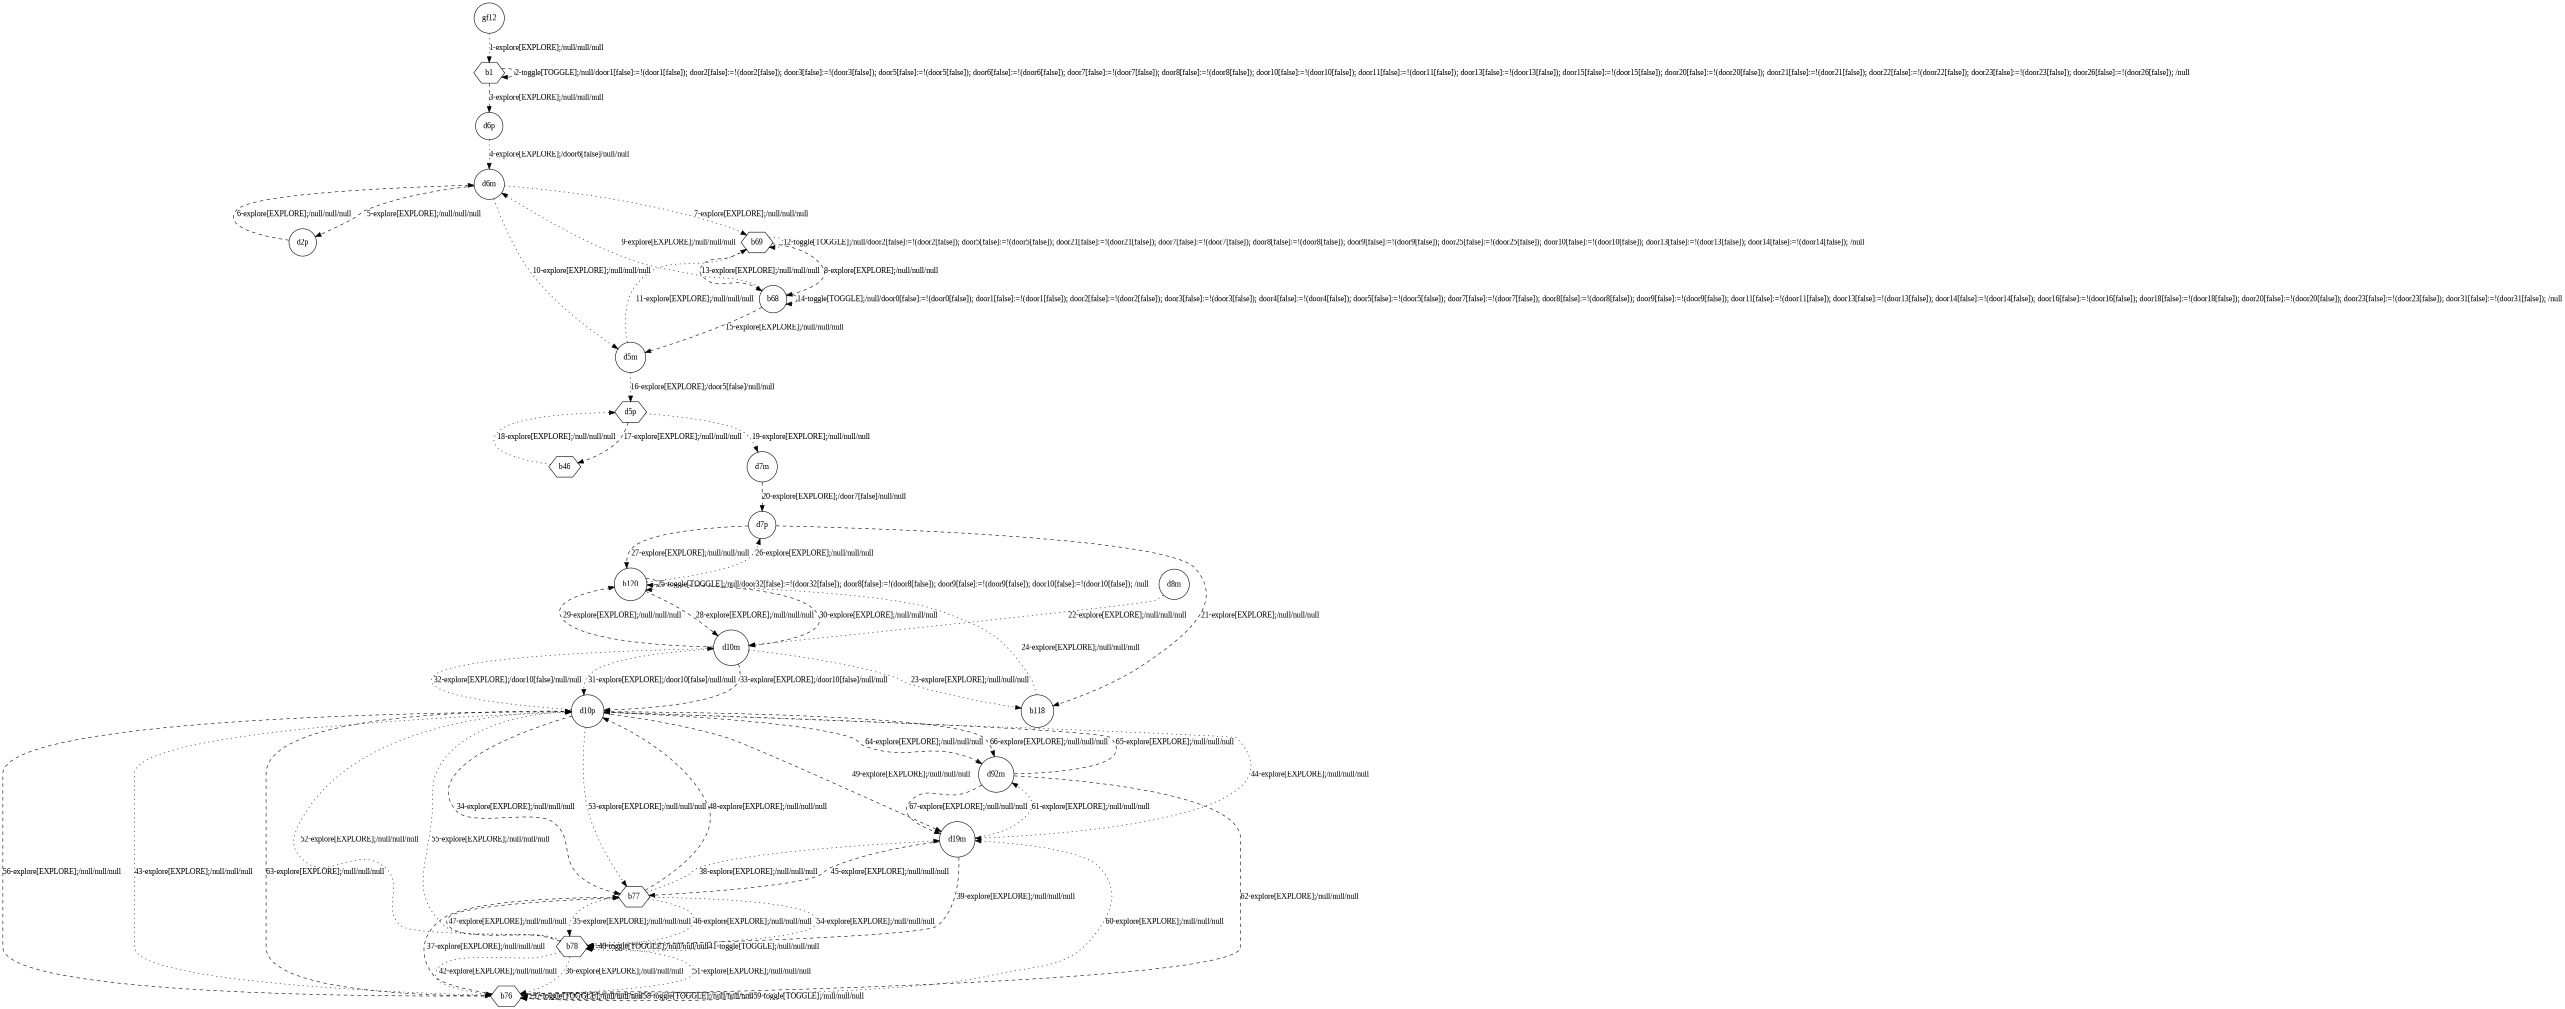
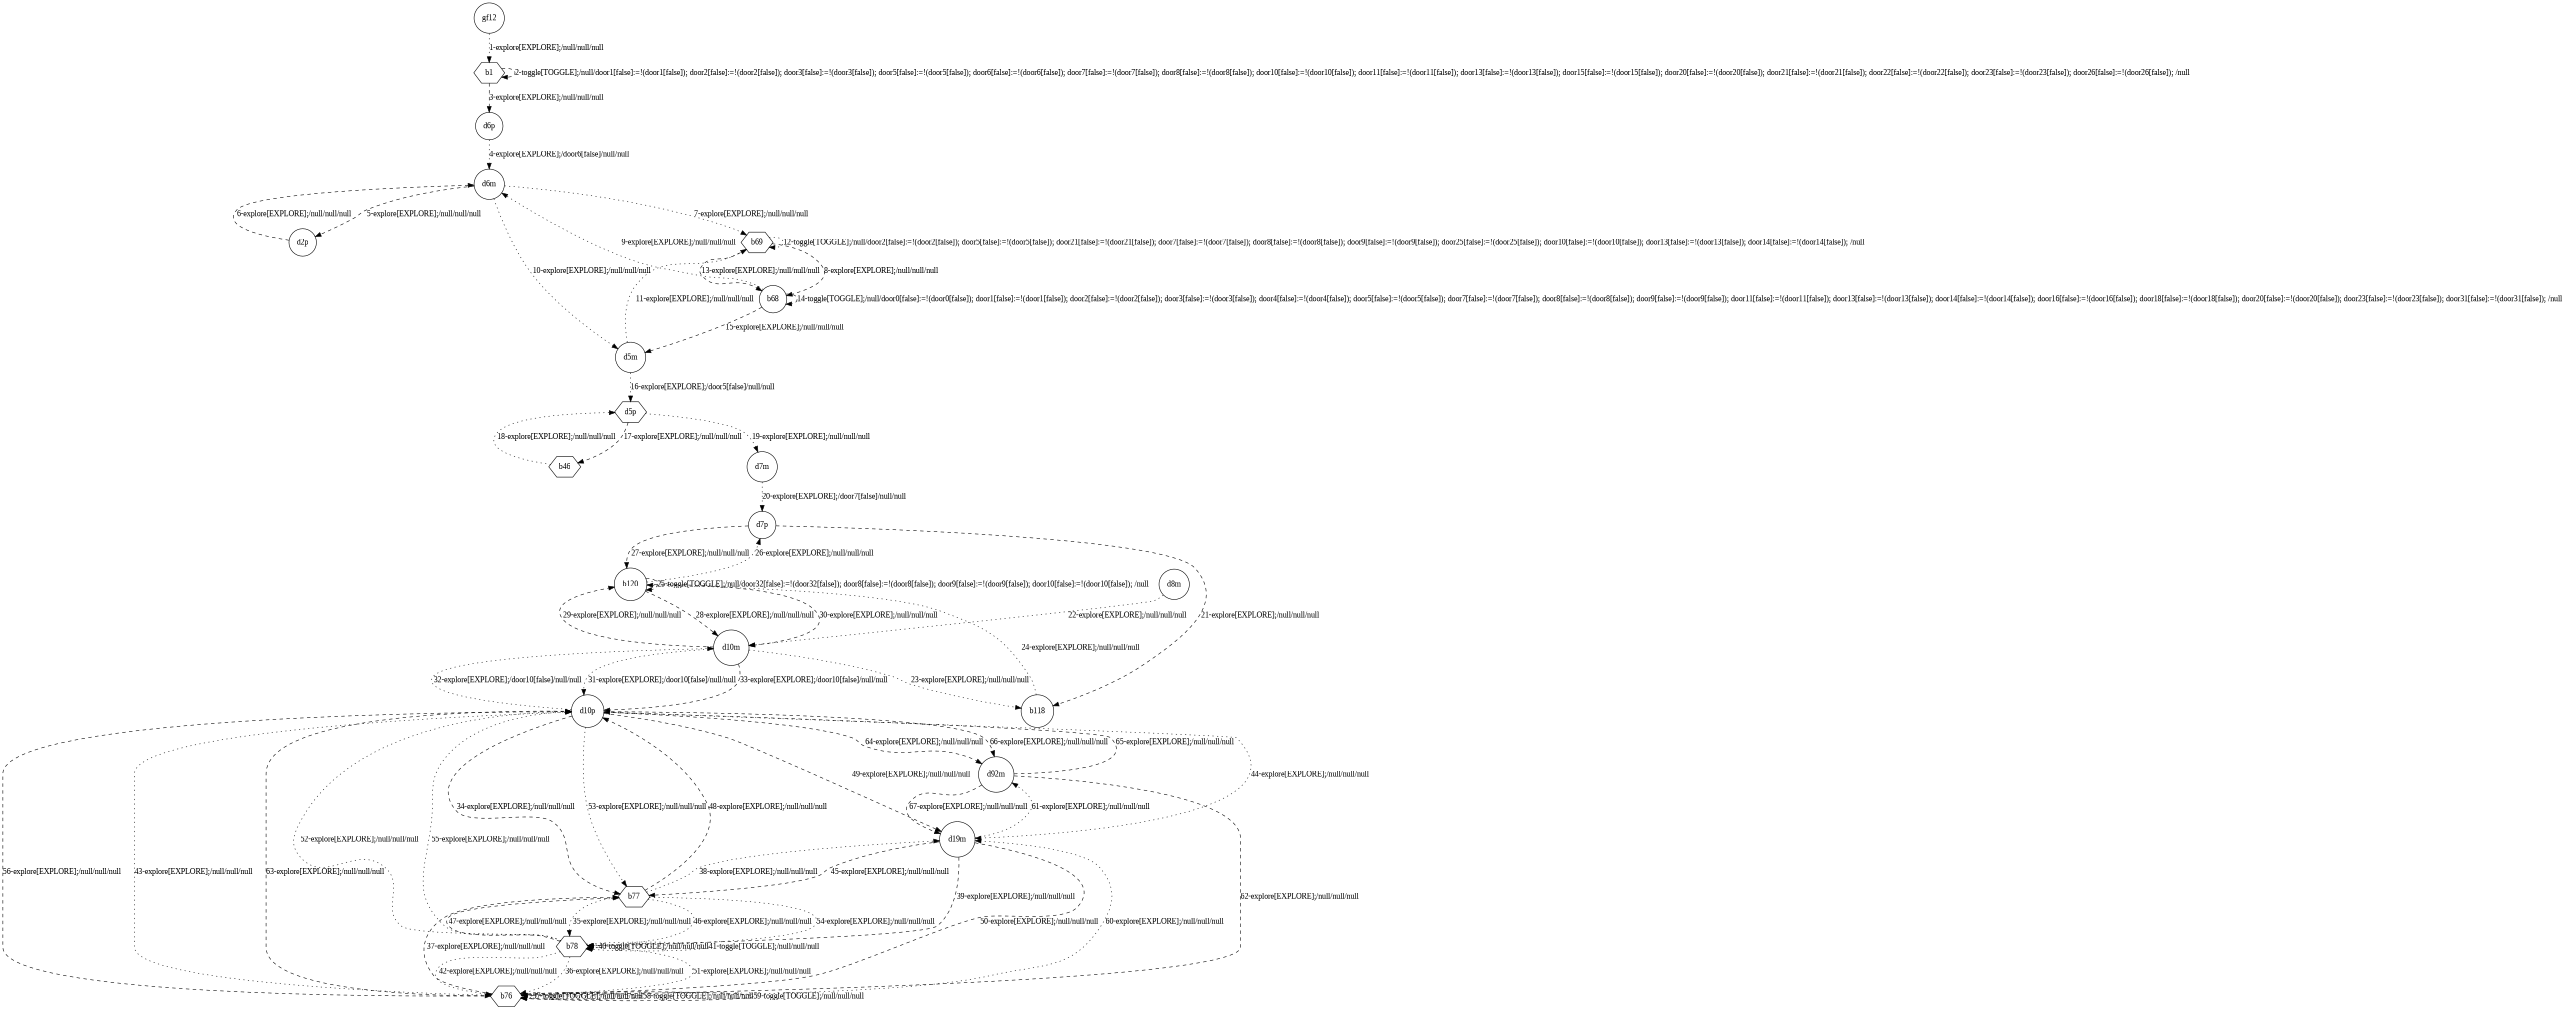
(762, 494) -> (762, 494)
none -> (875, 955)
